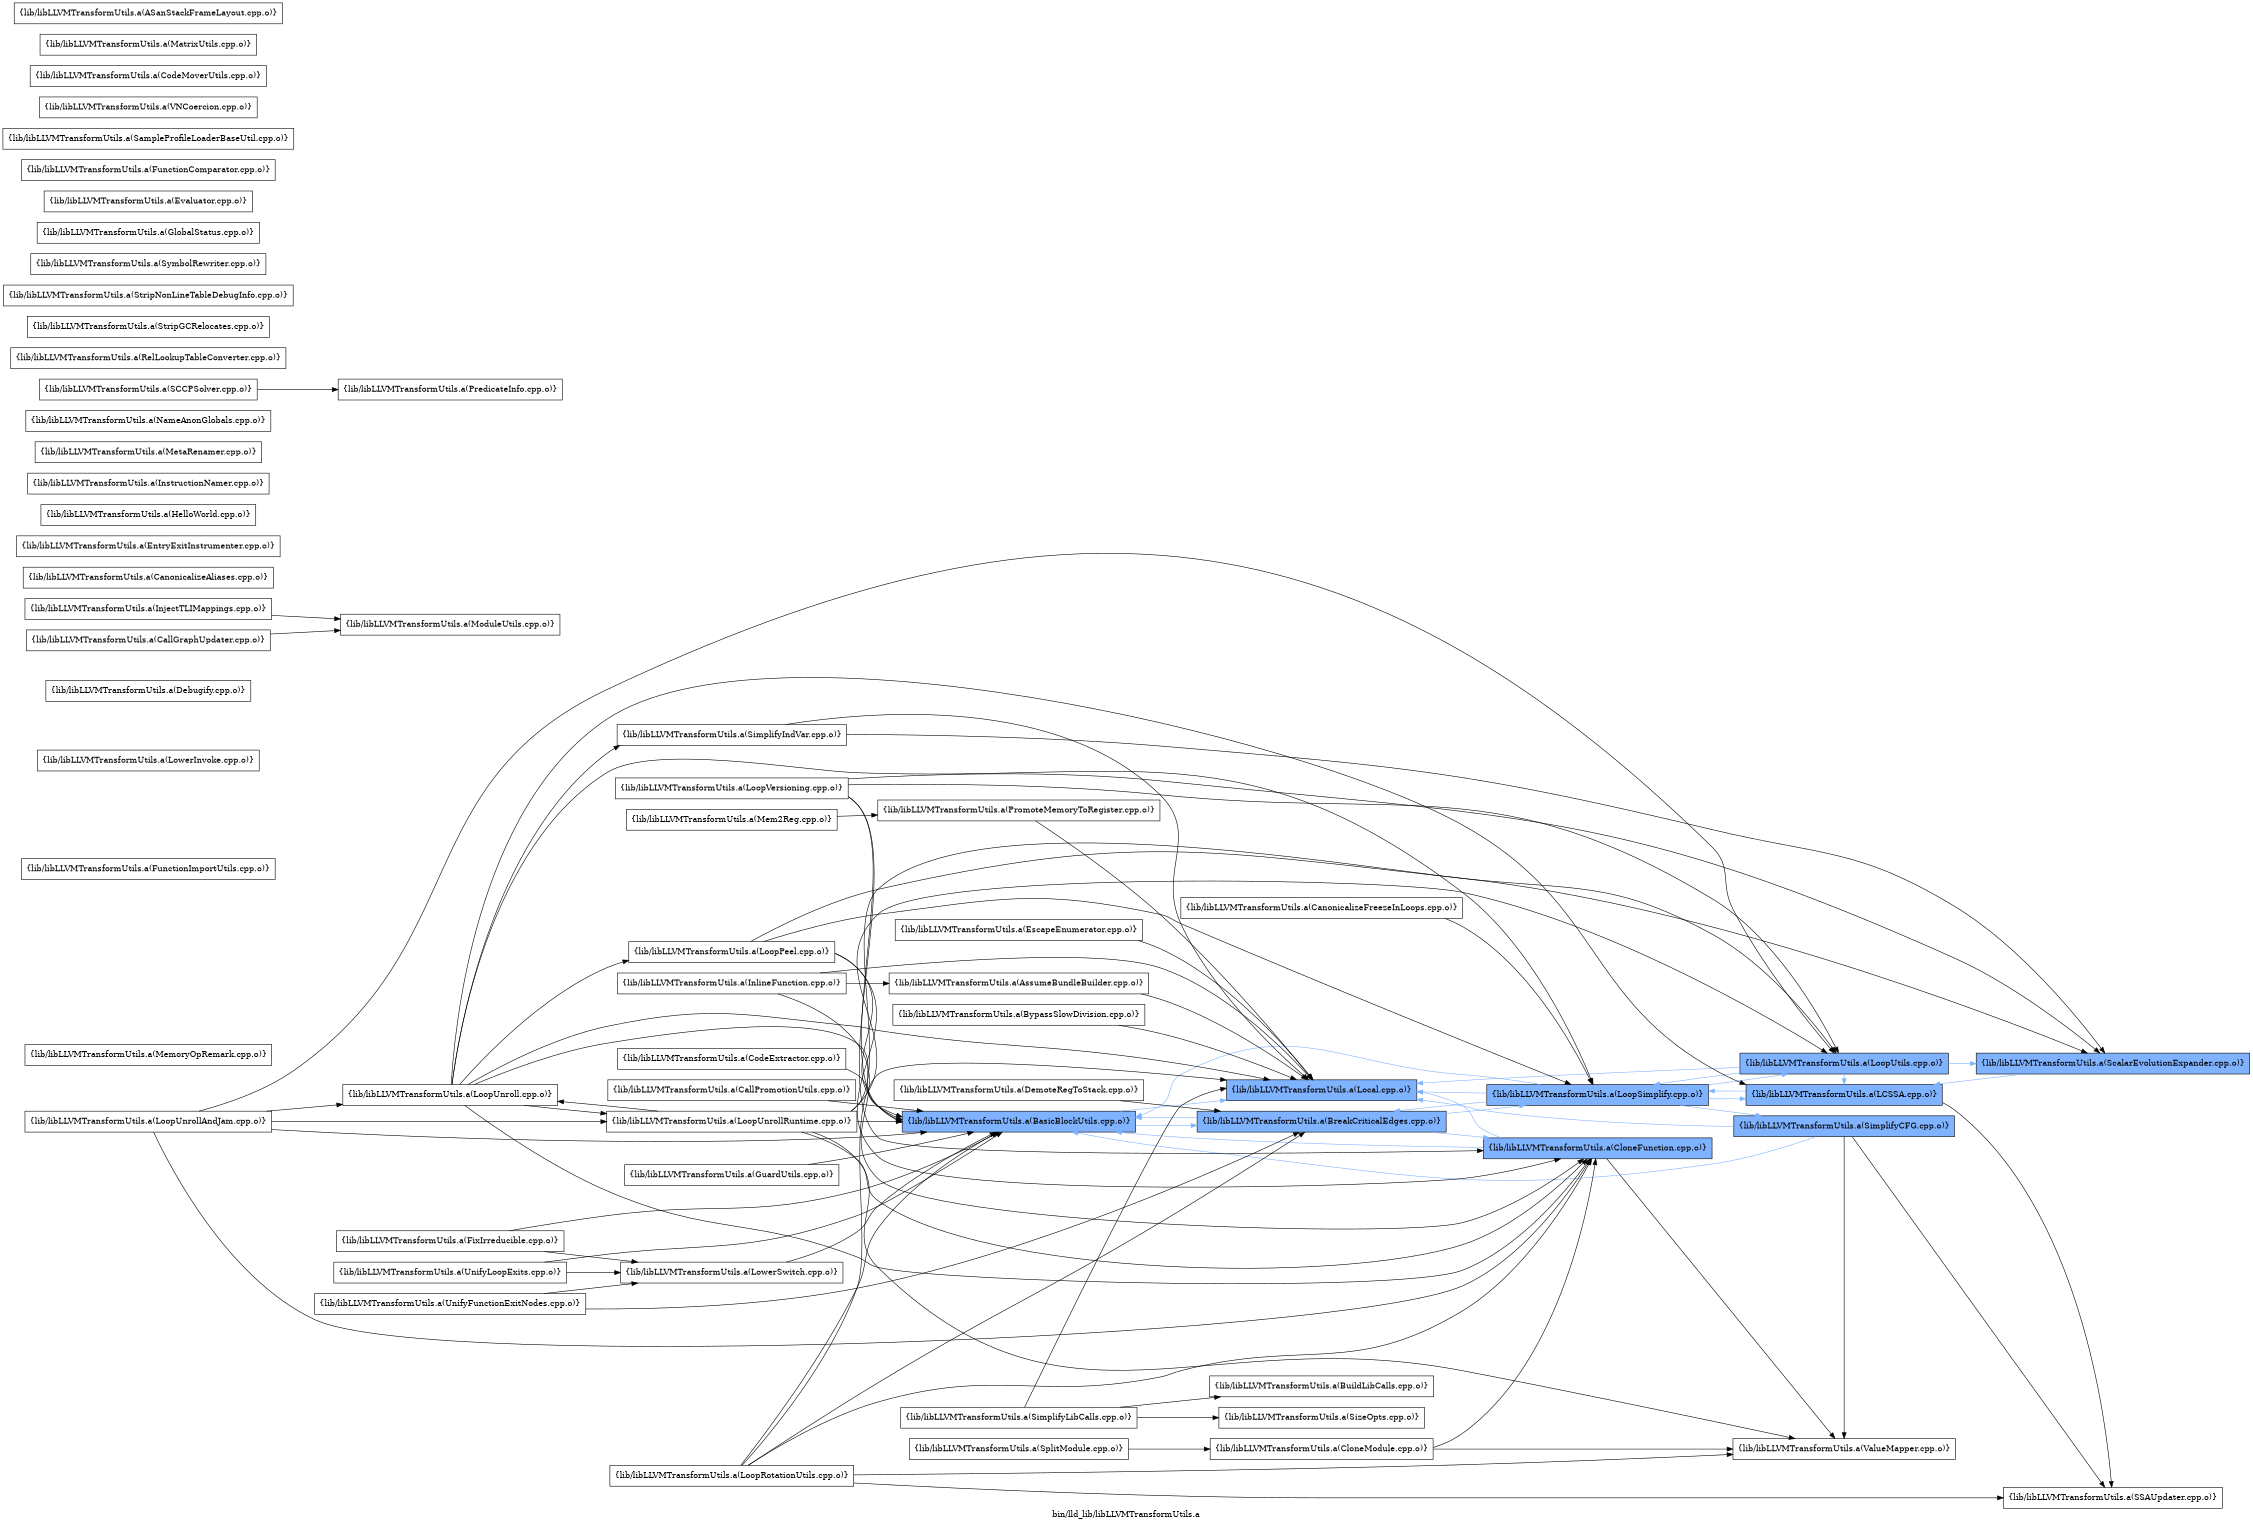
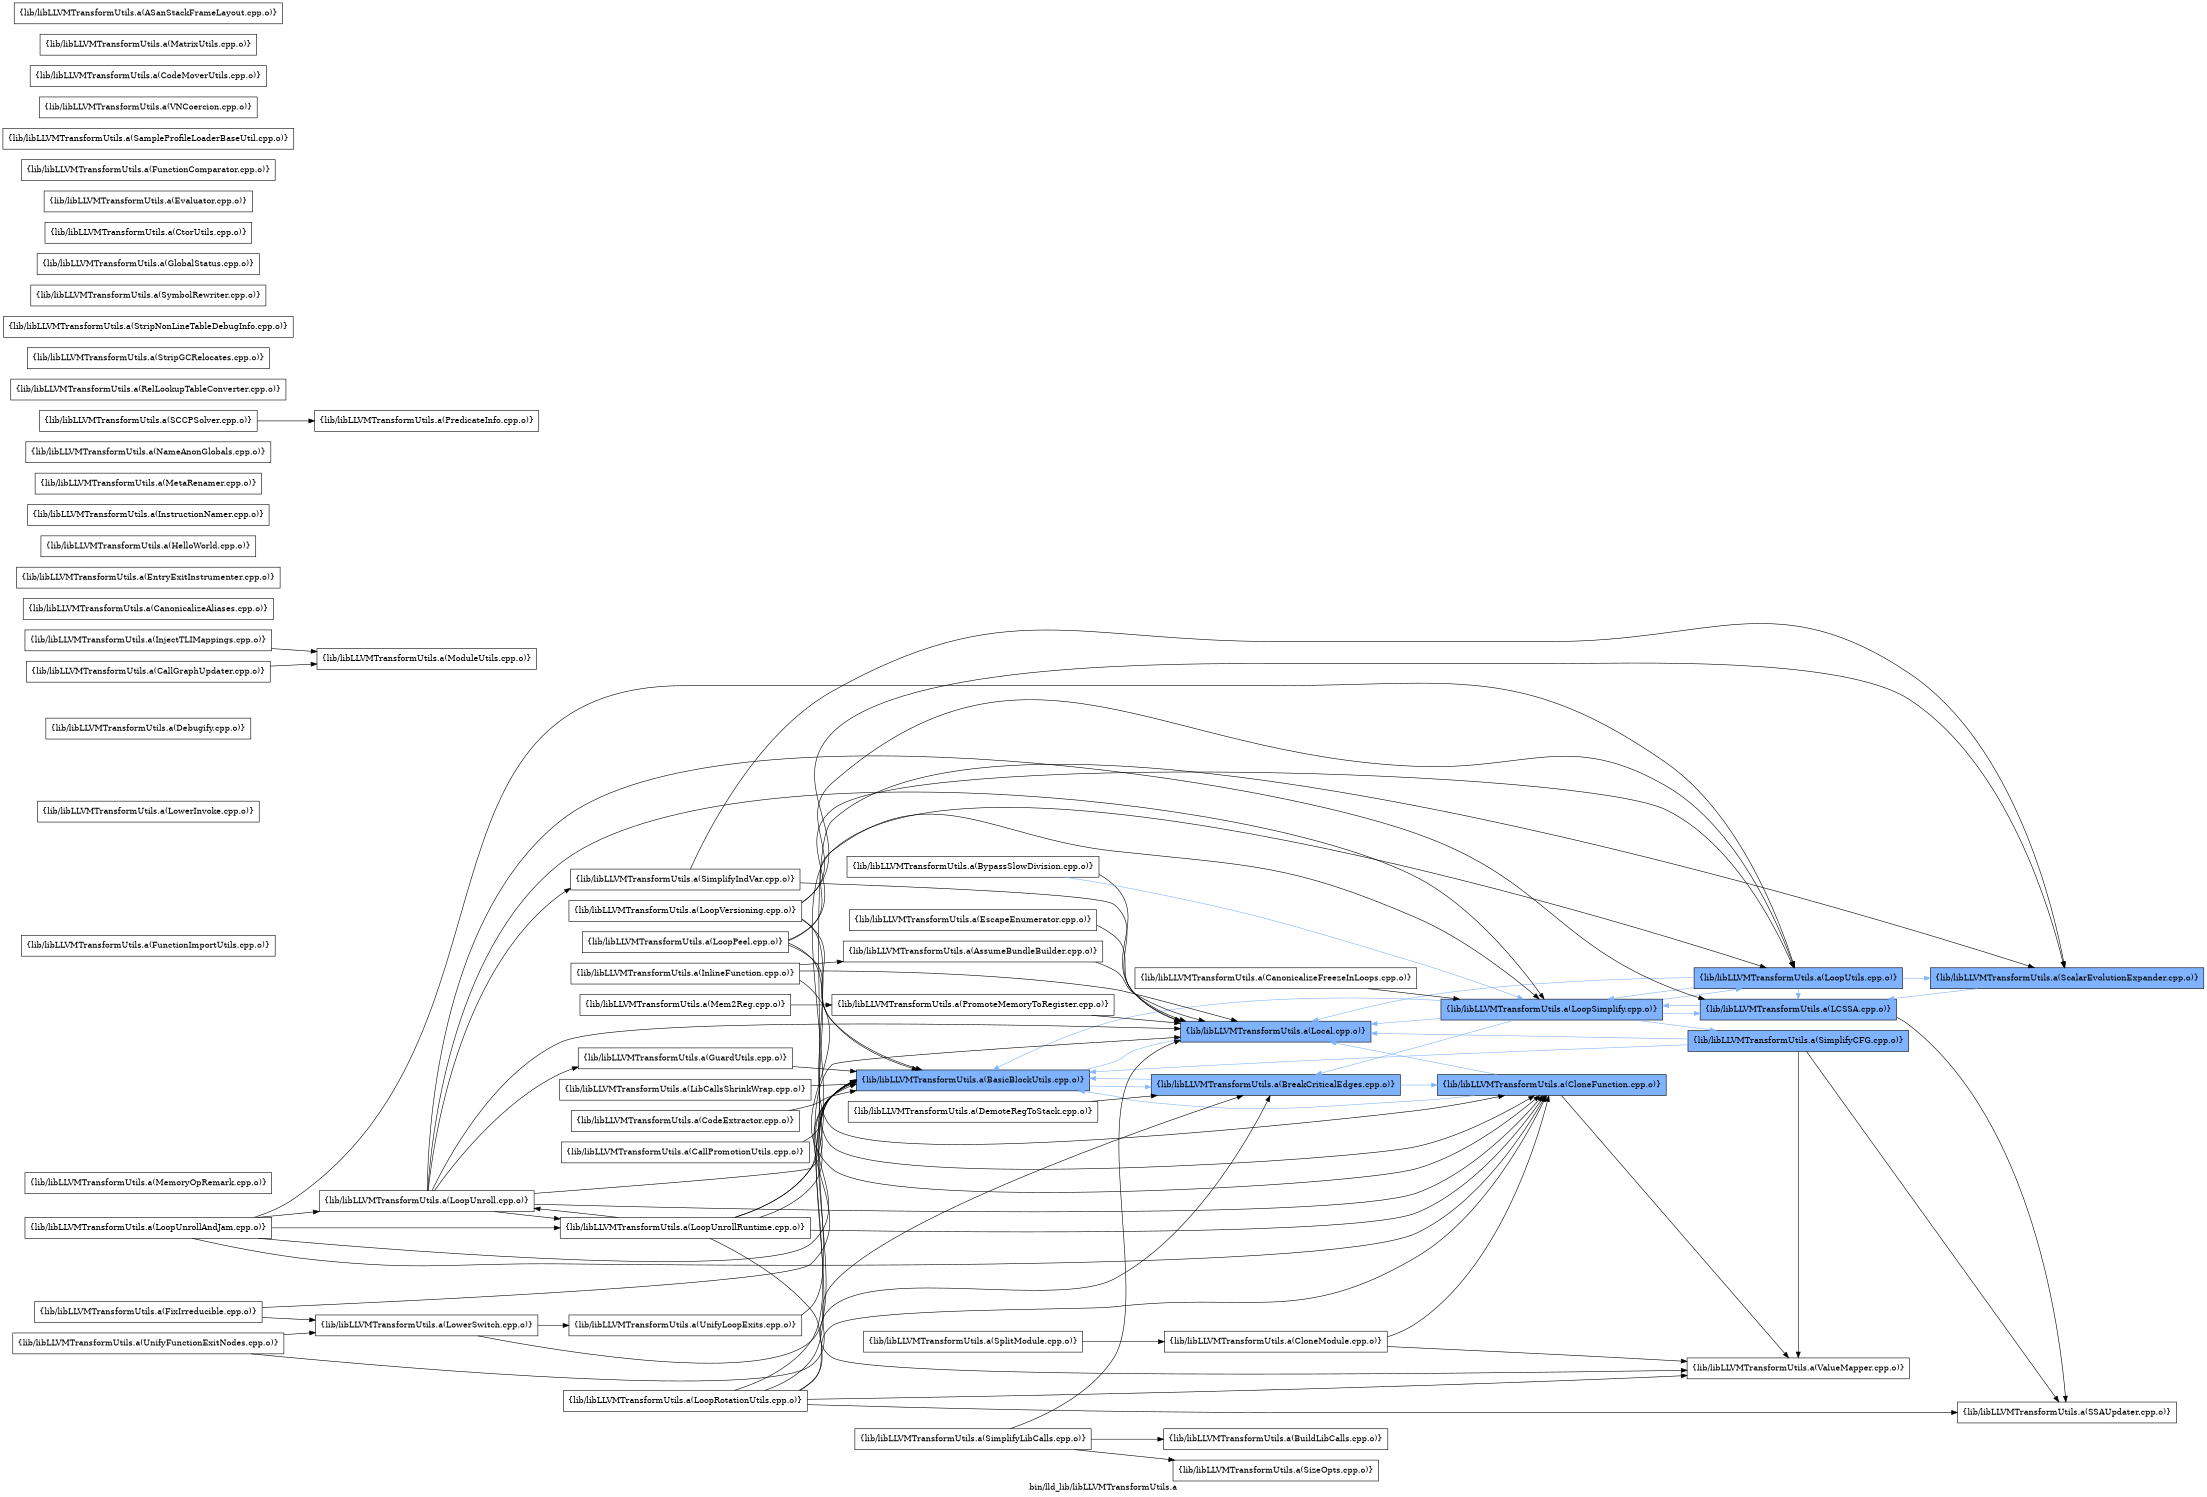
none -> (148, 233)
(534, 1013) -> (495, 1120)
none -> (685, 1090)
(1498, 1108) -> (1294, 926)
(591, 1273) -> (550, 1325)
